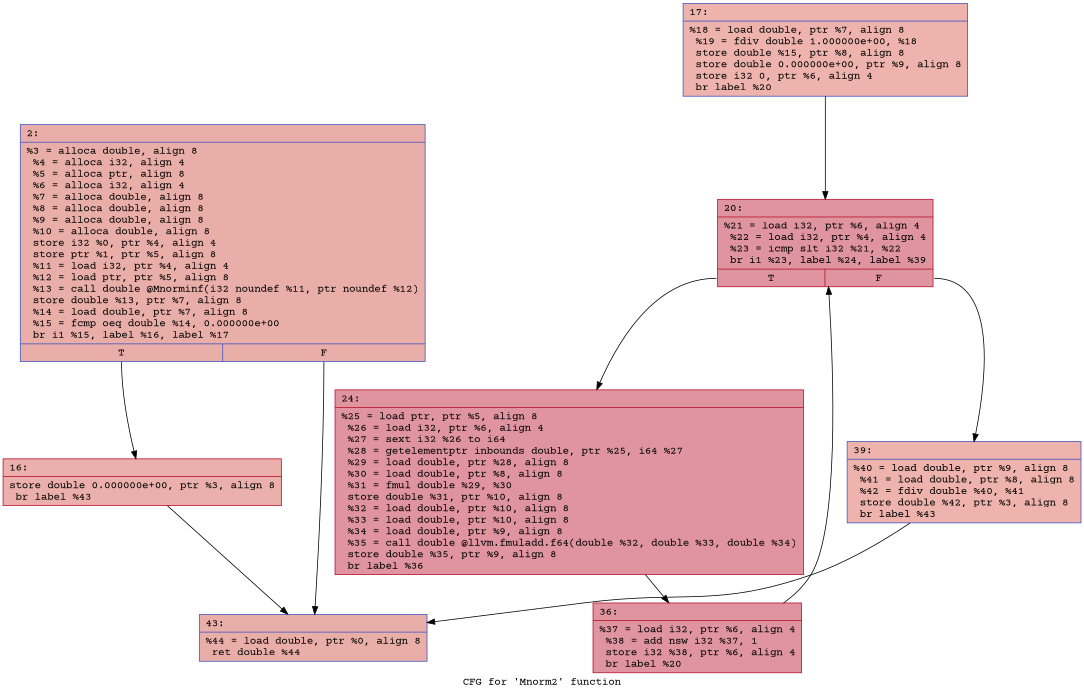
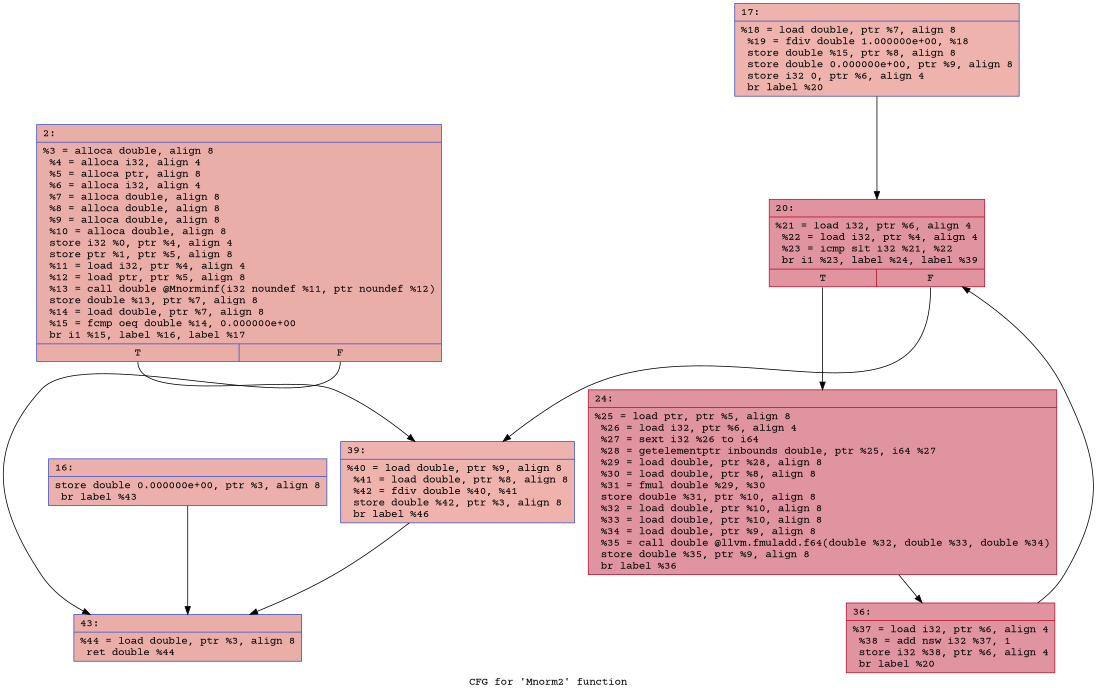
(125, 407) -> (327, 388)
(142, 482) -> (188, 482)
(895, 514) -> (388, 514)
(313, 641) -> (188, 641)
